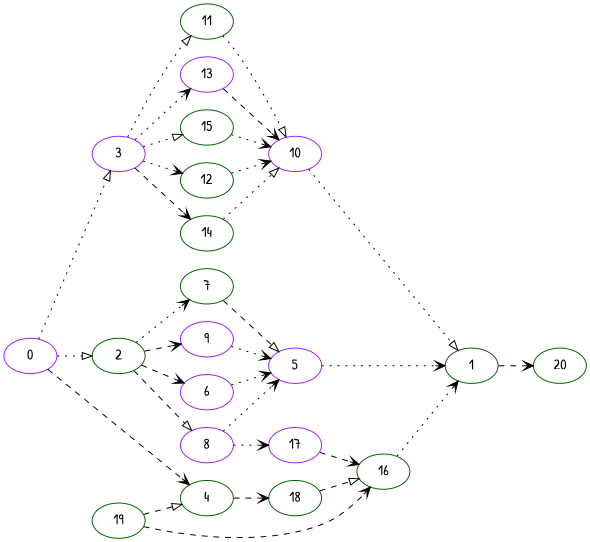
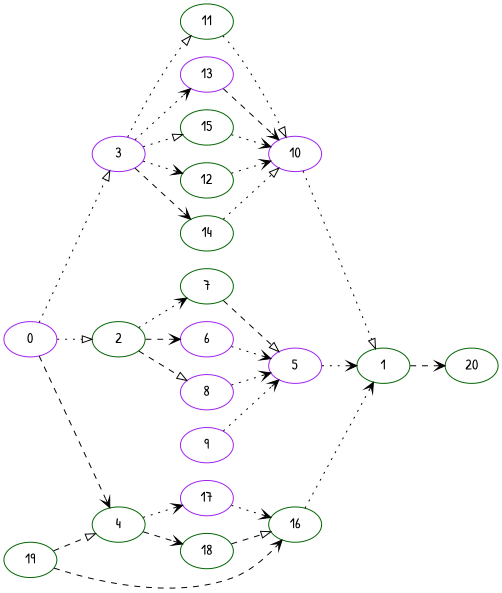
(158, 349) -> none
(246, 445) -> (158, 513)
(335, 457) -> (246, 510)
